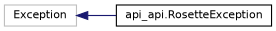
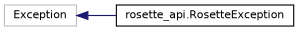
(194, 16) -> (205, 16)
